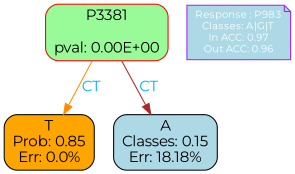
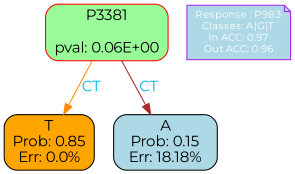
(107, 32) -> (107, 32)
(165, 142) -> (165, 142)
